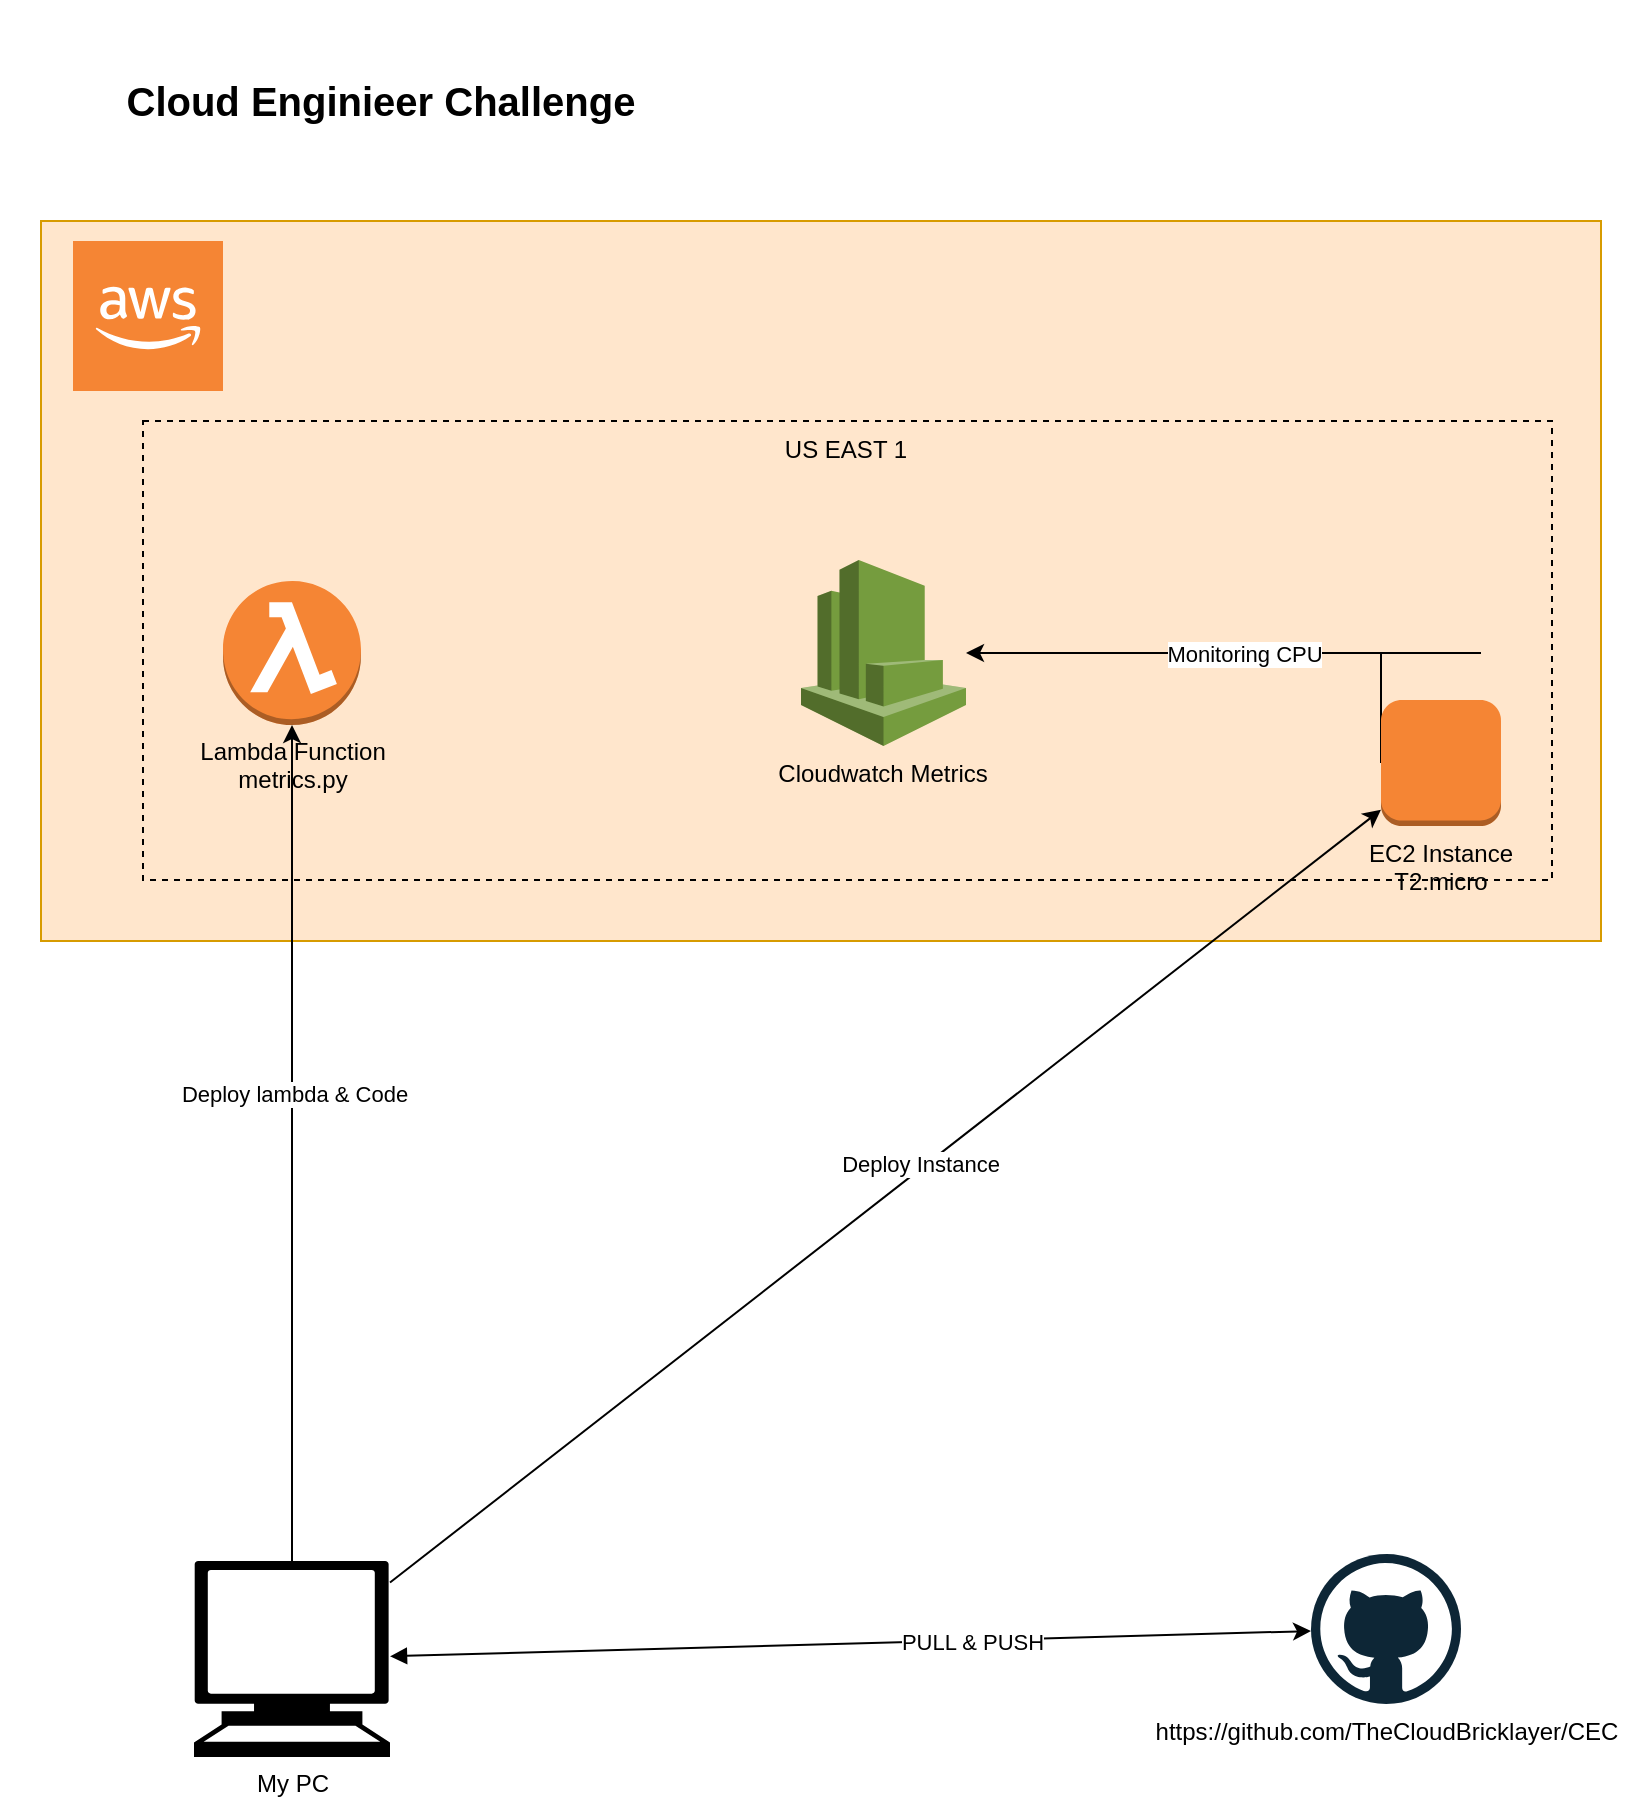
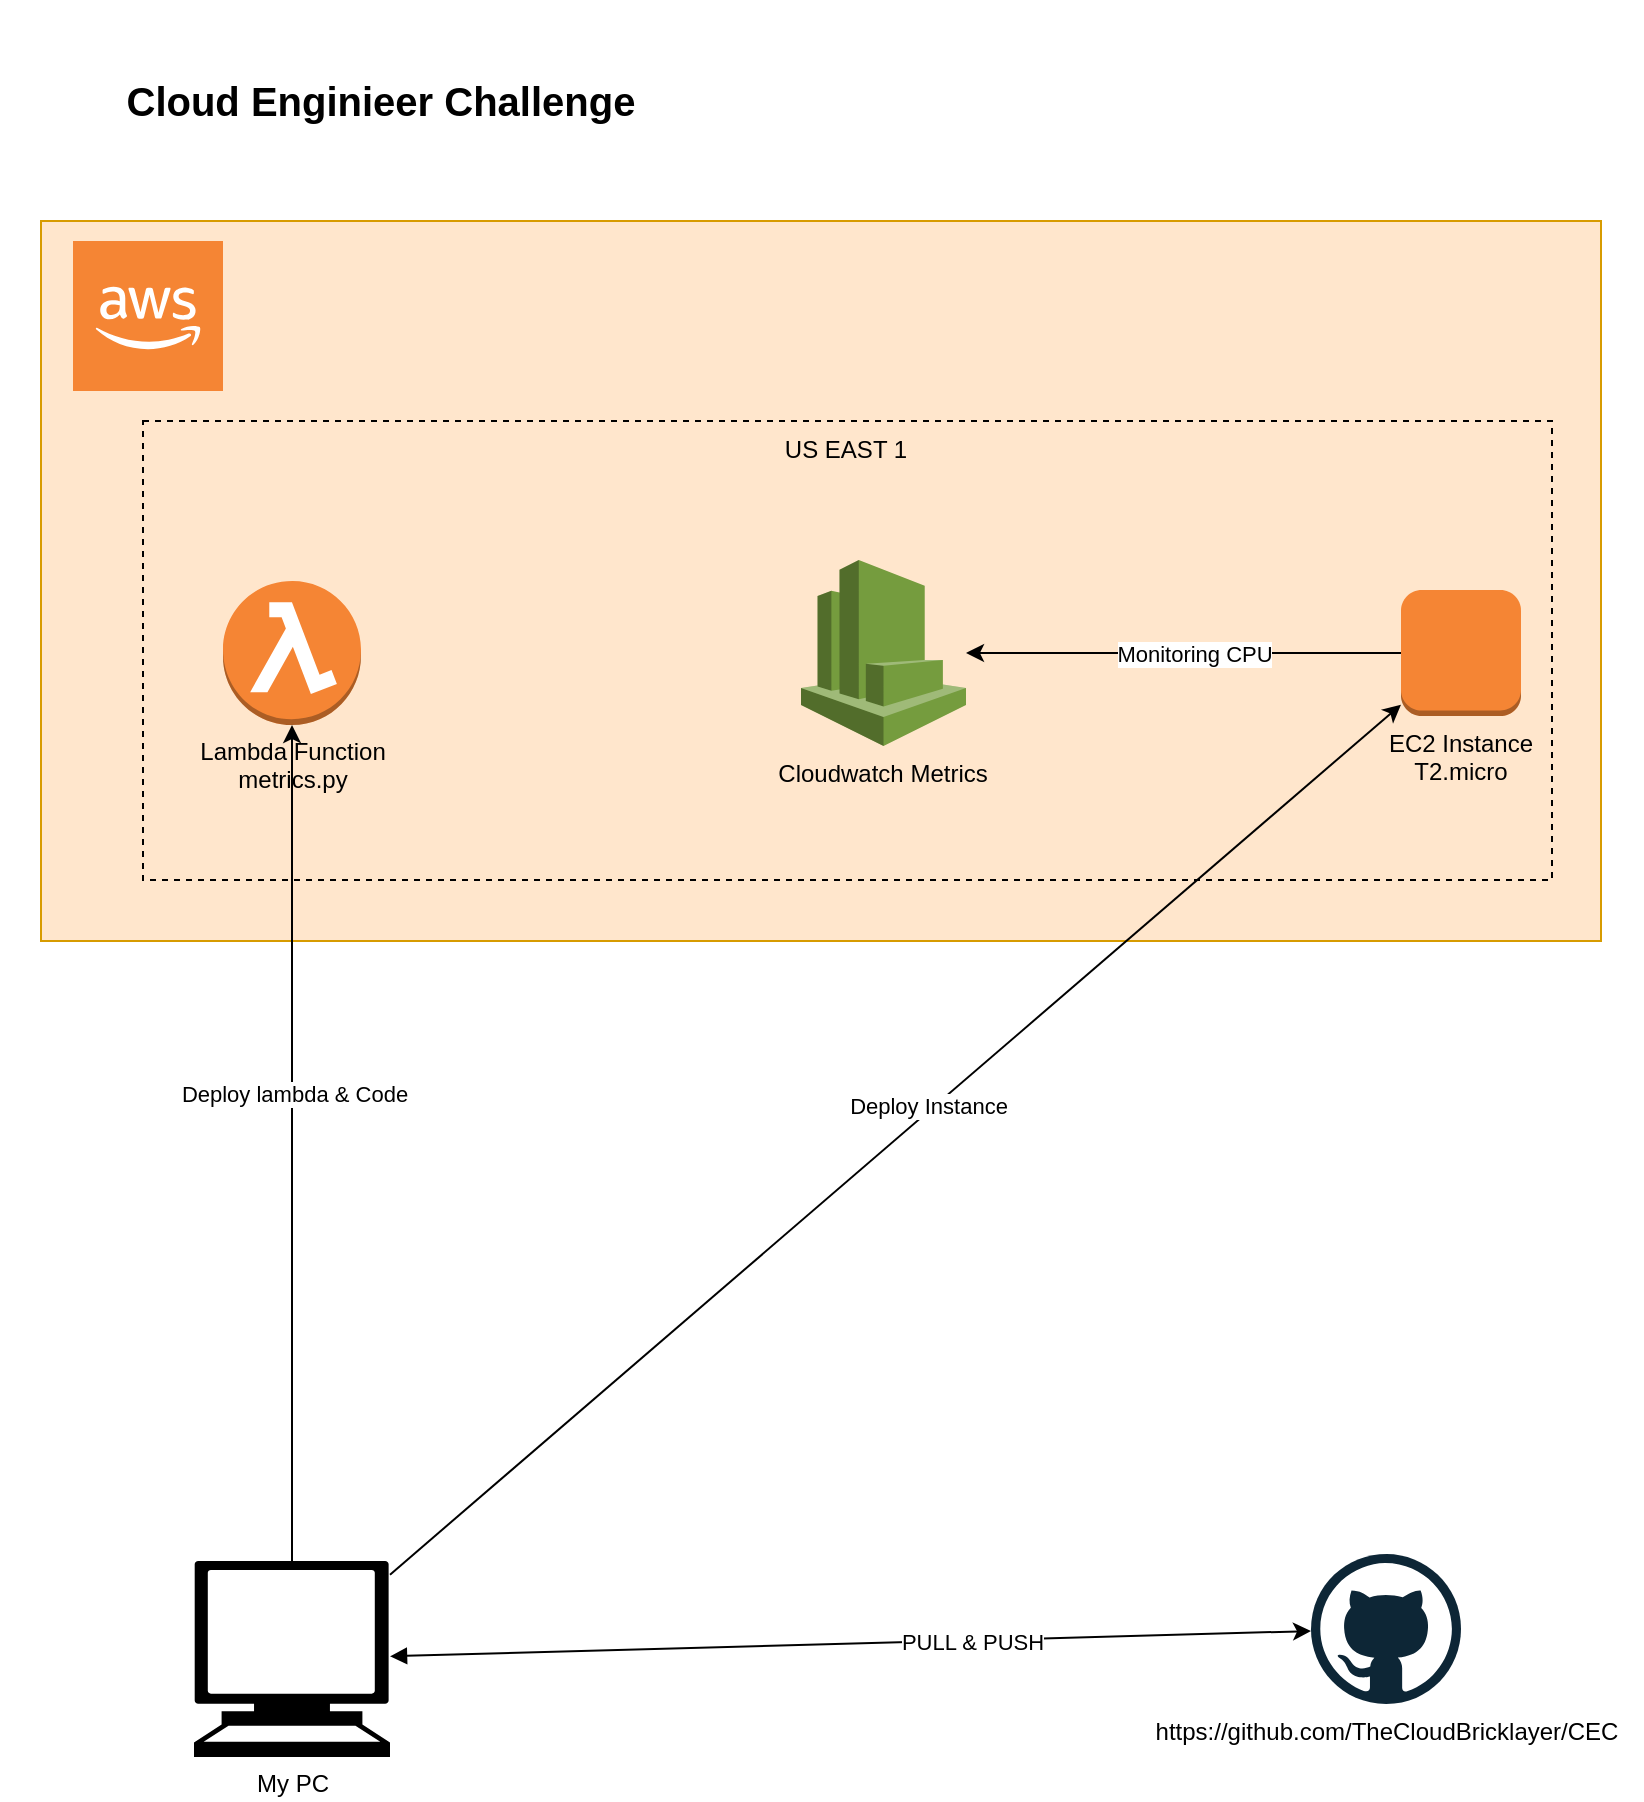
(1441, 763) -> (1461, 653)
